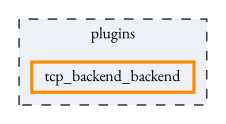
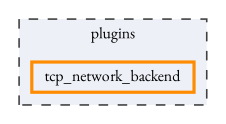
(113, 77) -> (113, 77)
